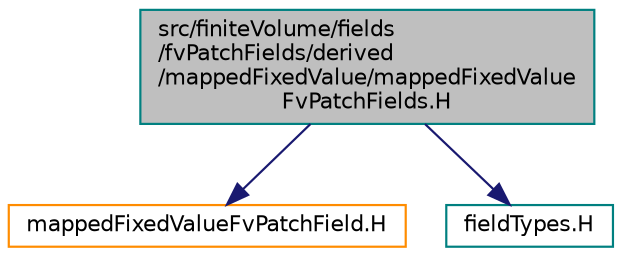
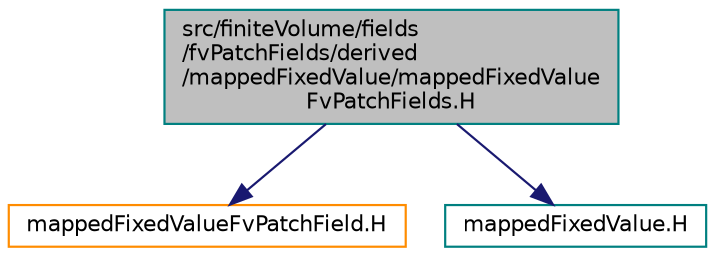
(530, 226) -> (576, 226)
